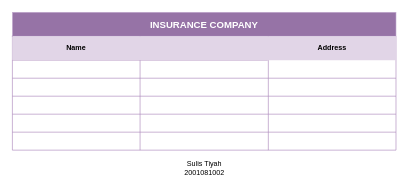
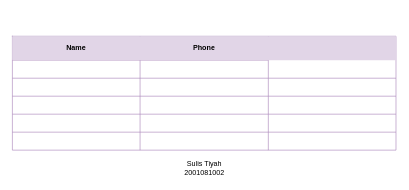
(204, 24) -> none
none -> (204, 48)
(332, 48) -> none
